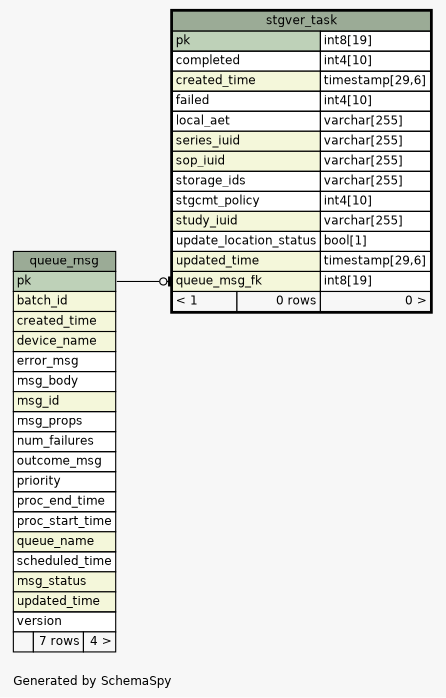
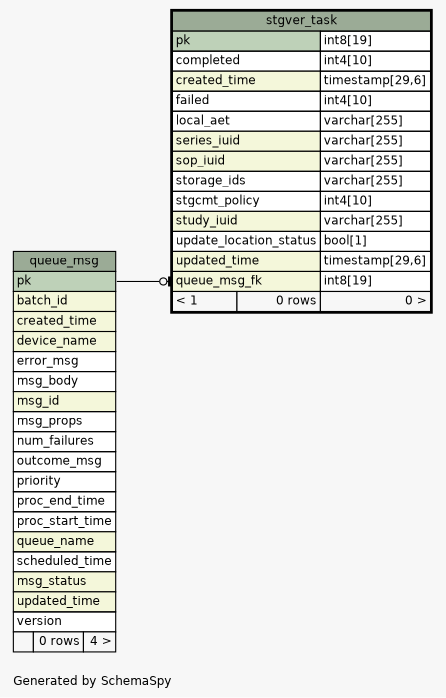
(60, 641) -> (60, 641)
